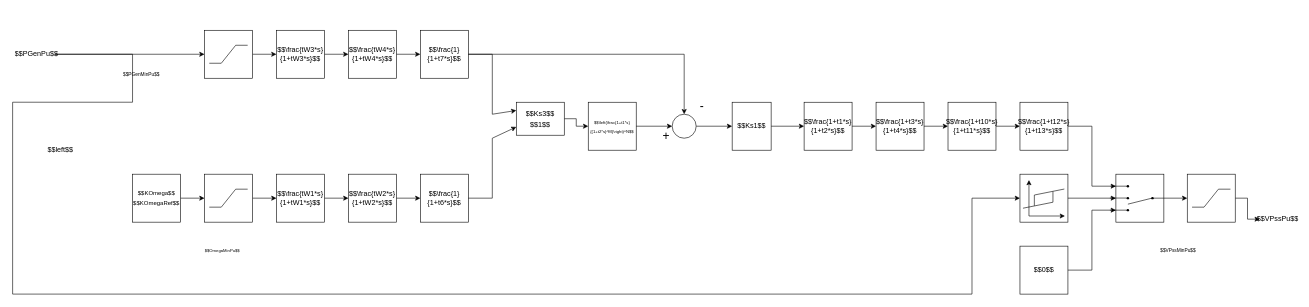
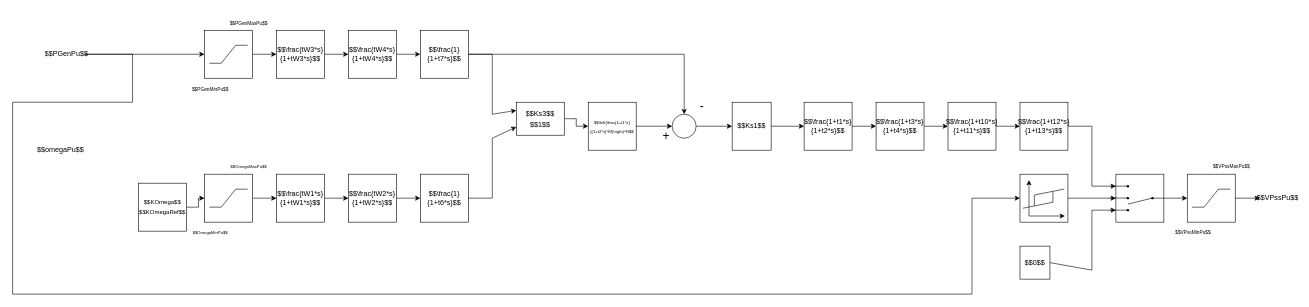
none -> (249, 21)
(36, 54) -> (66, 54)
(141, 72) -> (210, 87)
(60, 150) -> (60, 150)
none -> (249, 165)
none -> (1232, 165)
(156, 198) -> (162, 207)
(1278, 219) -> (1278, 198)
(222, 249) -> (210, 231)
(1179, 249) -> (1194, 231)
(1044, 270) -> (1035, 263)
